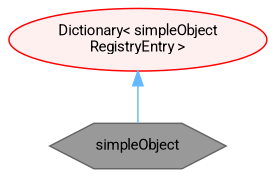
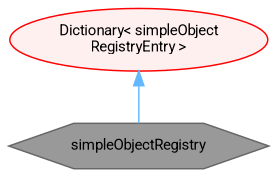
(138, 146) -> (139, 146)
